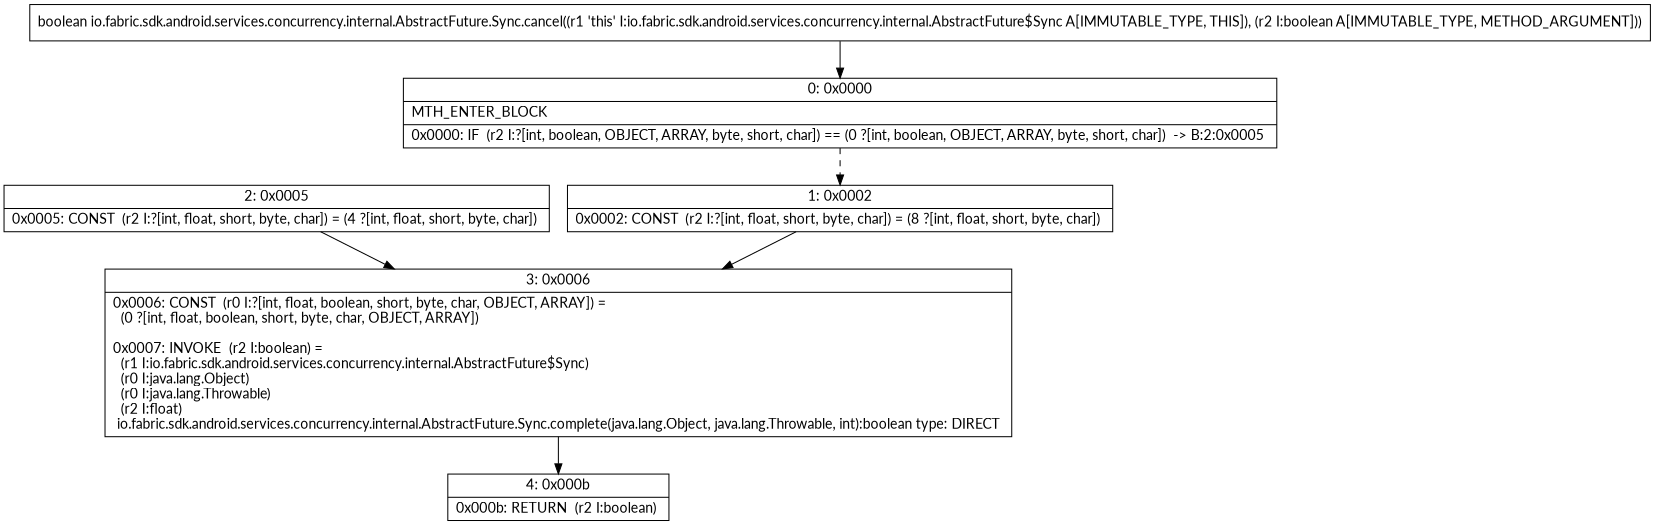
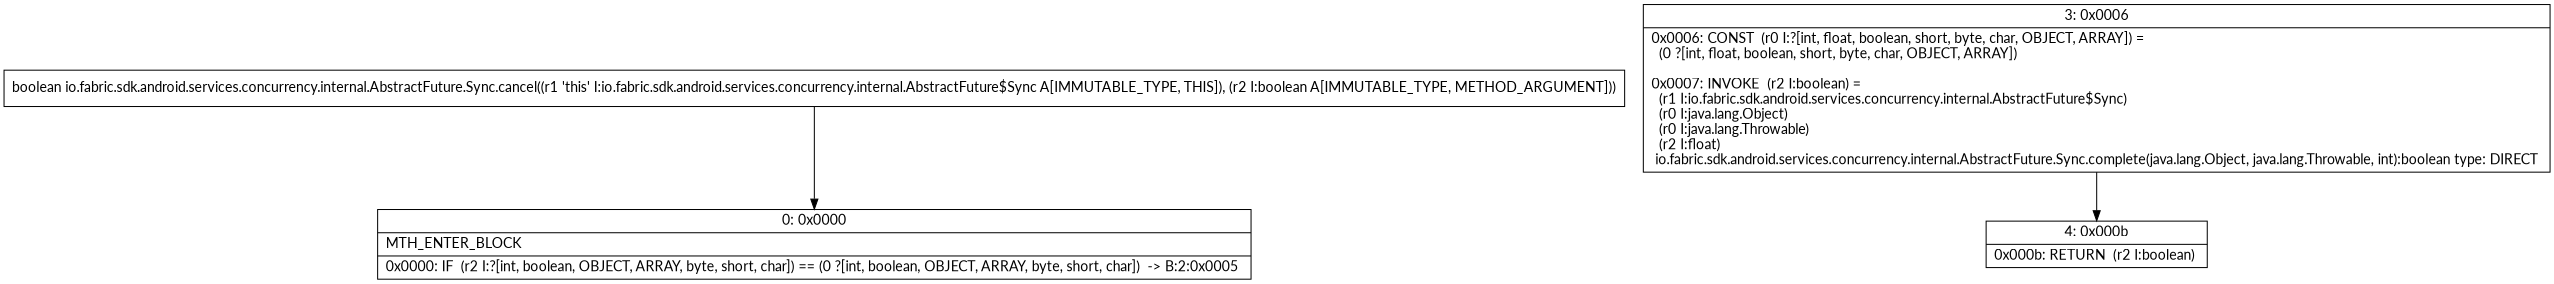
(277, 209) -> none
(840, 209) -> none
